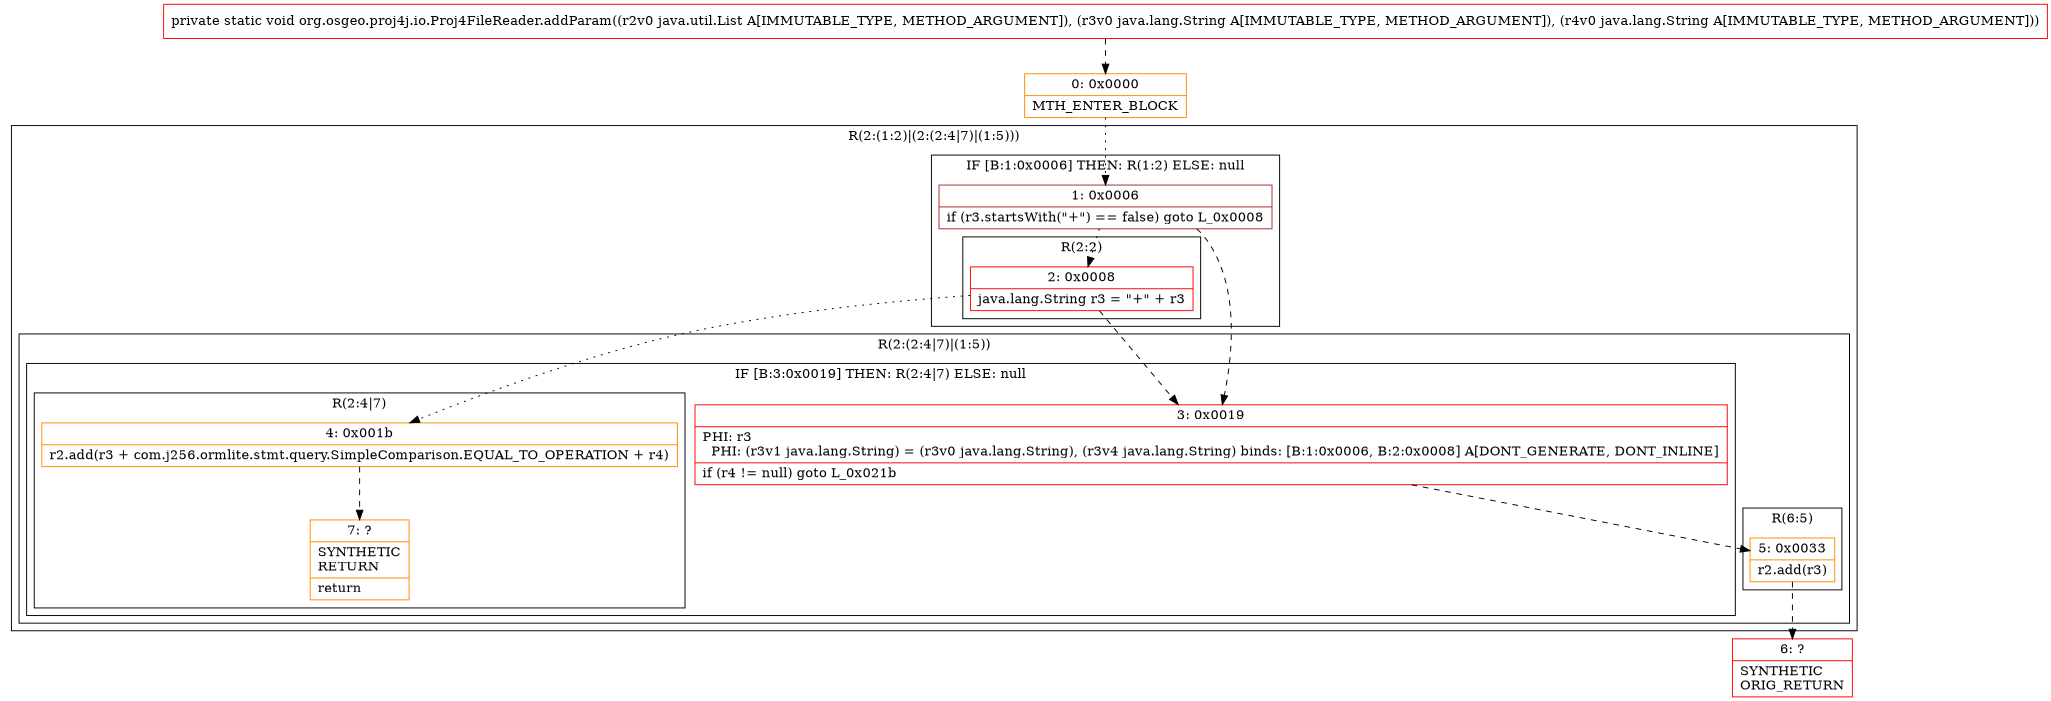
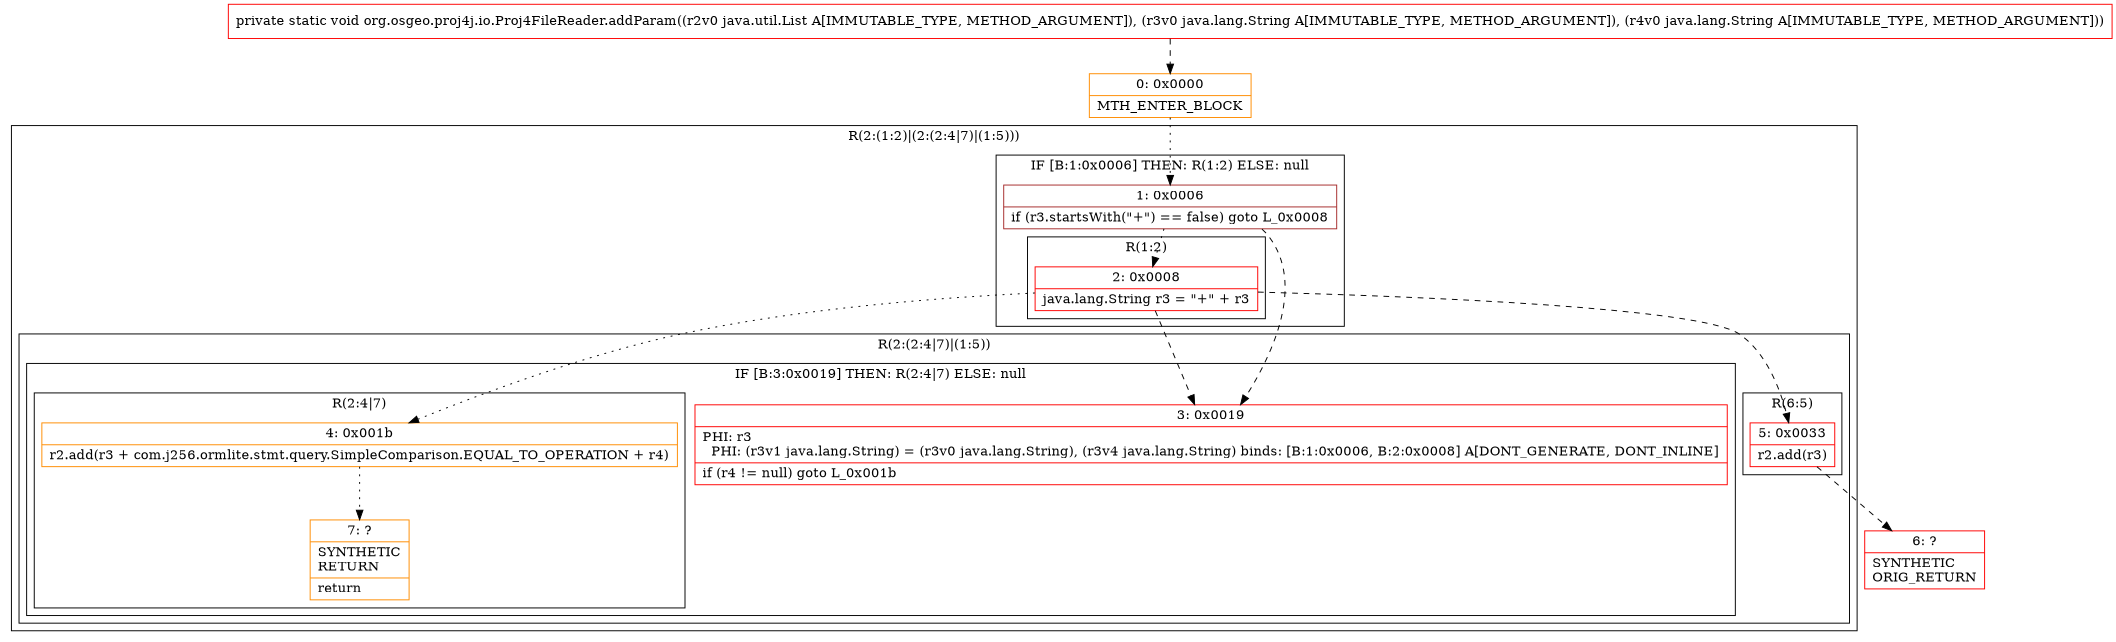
(1082, 248) -> (1146, 248)
(800, 473) -> (800, 473)
(360, 488) -> (360, 488)
(1576, 517) -> (1547, 305)
(1792, 560) -> (1792, 445)
